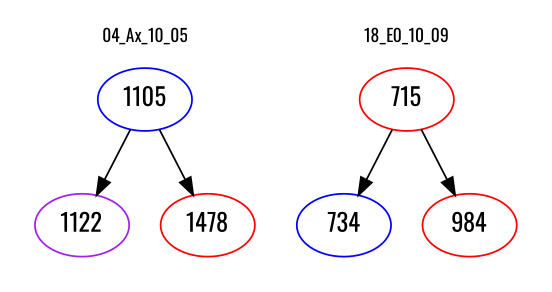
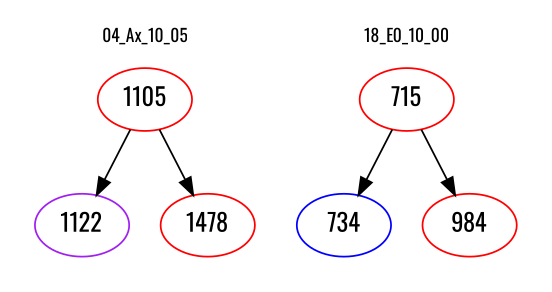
(407, 38) -> (407, 38)
(145, 100) -> (145, 100)
